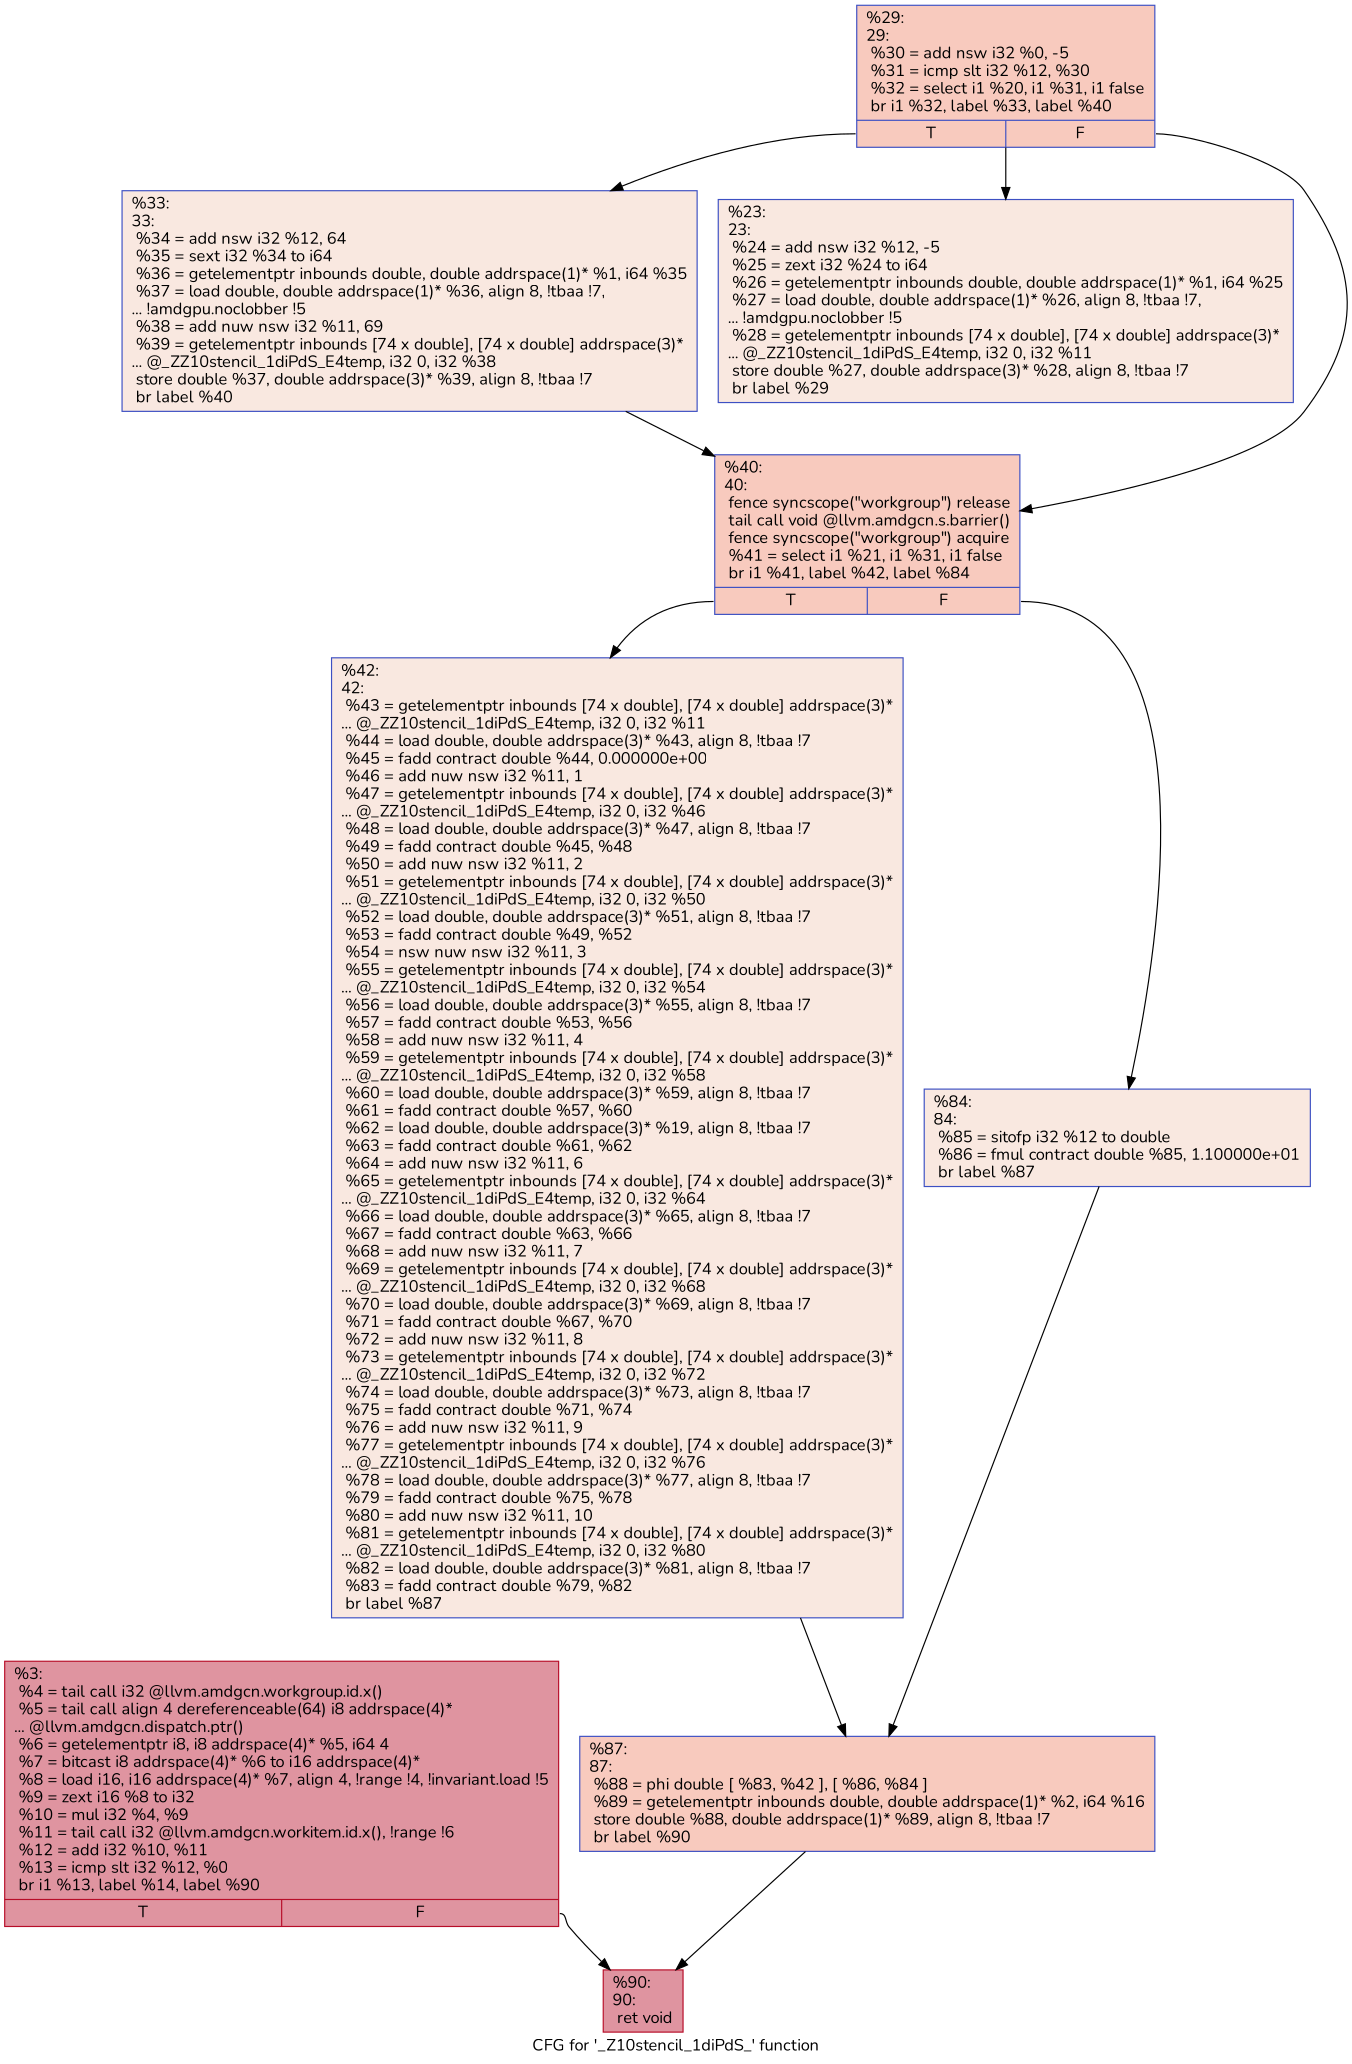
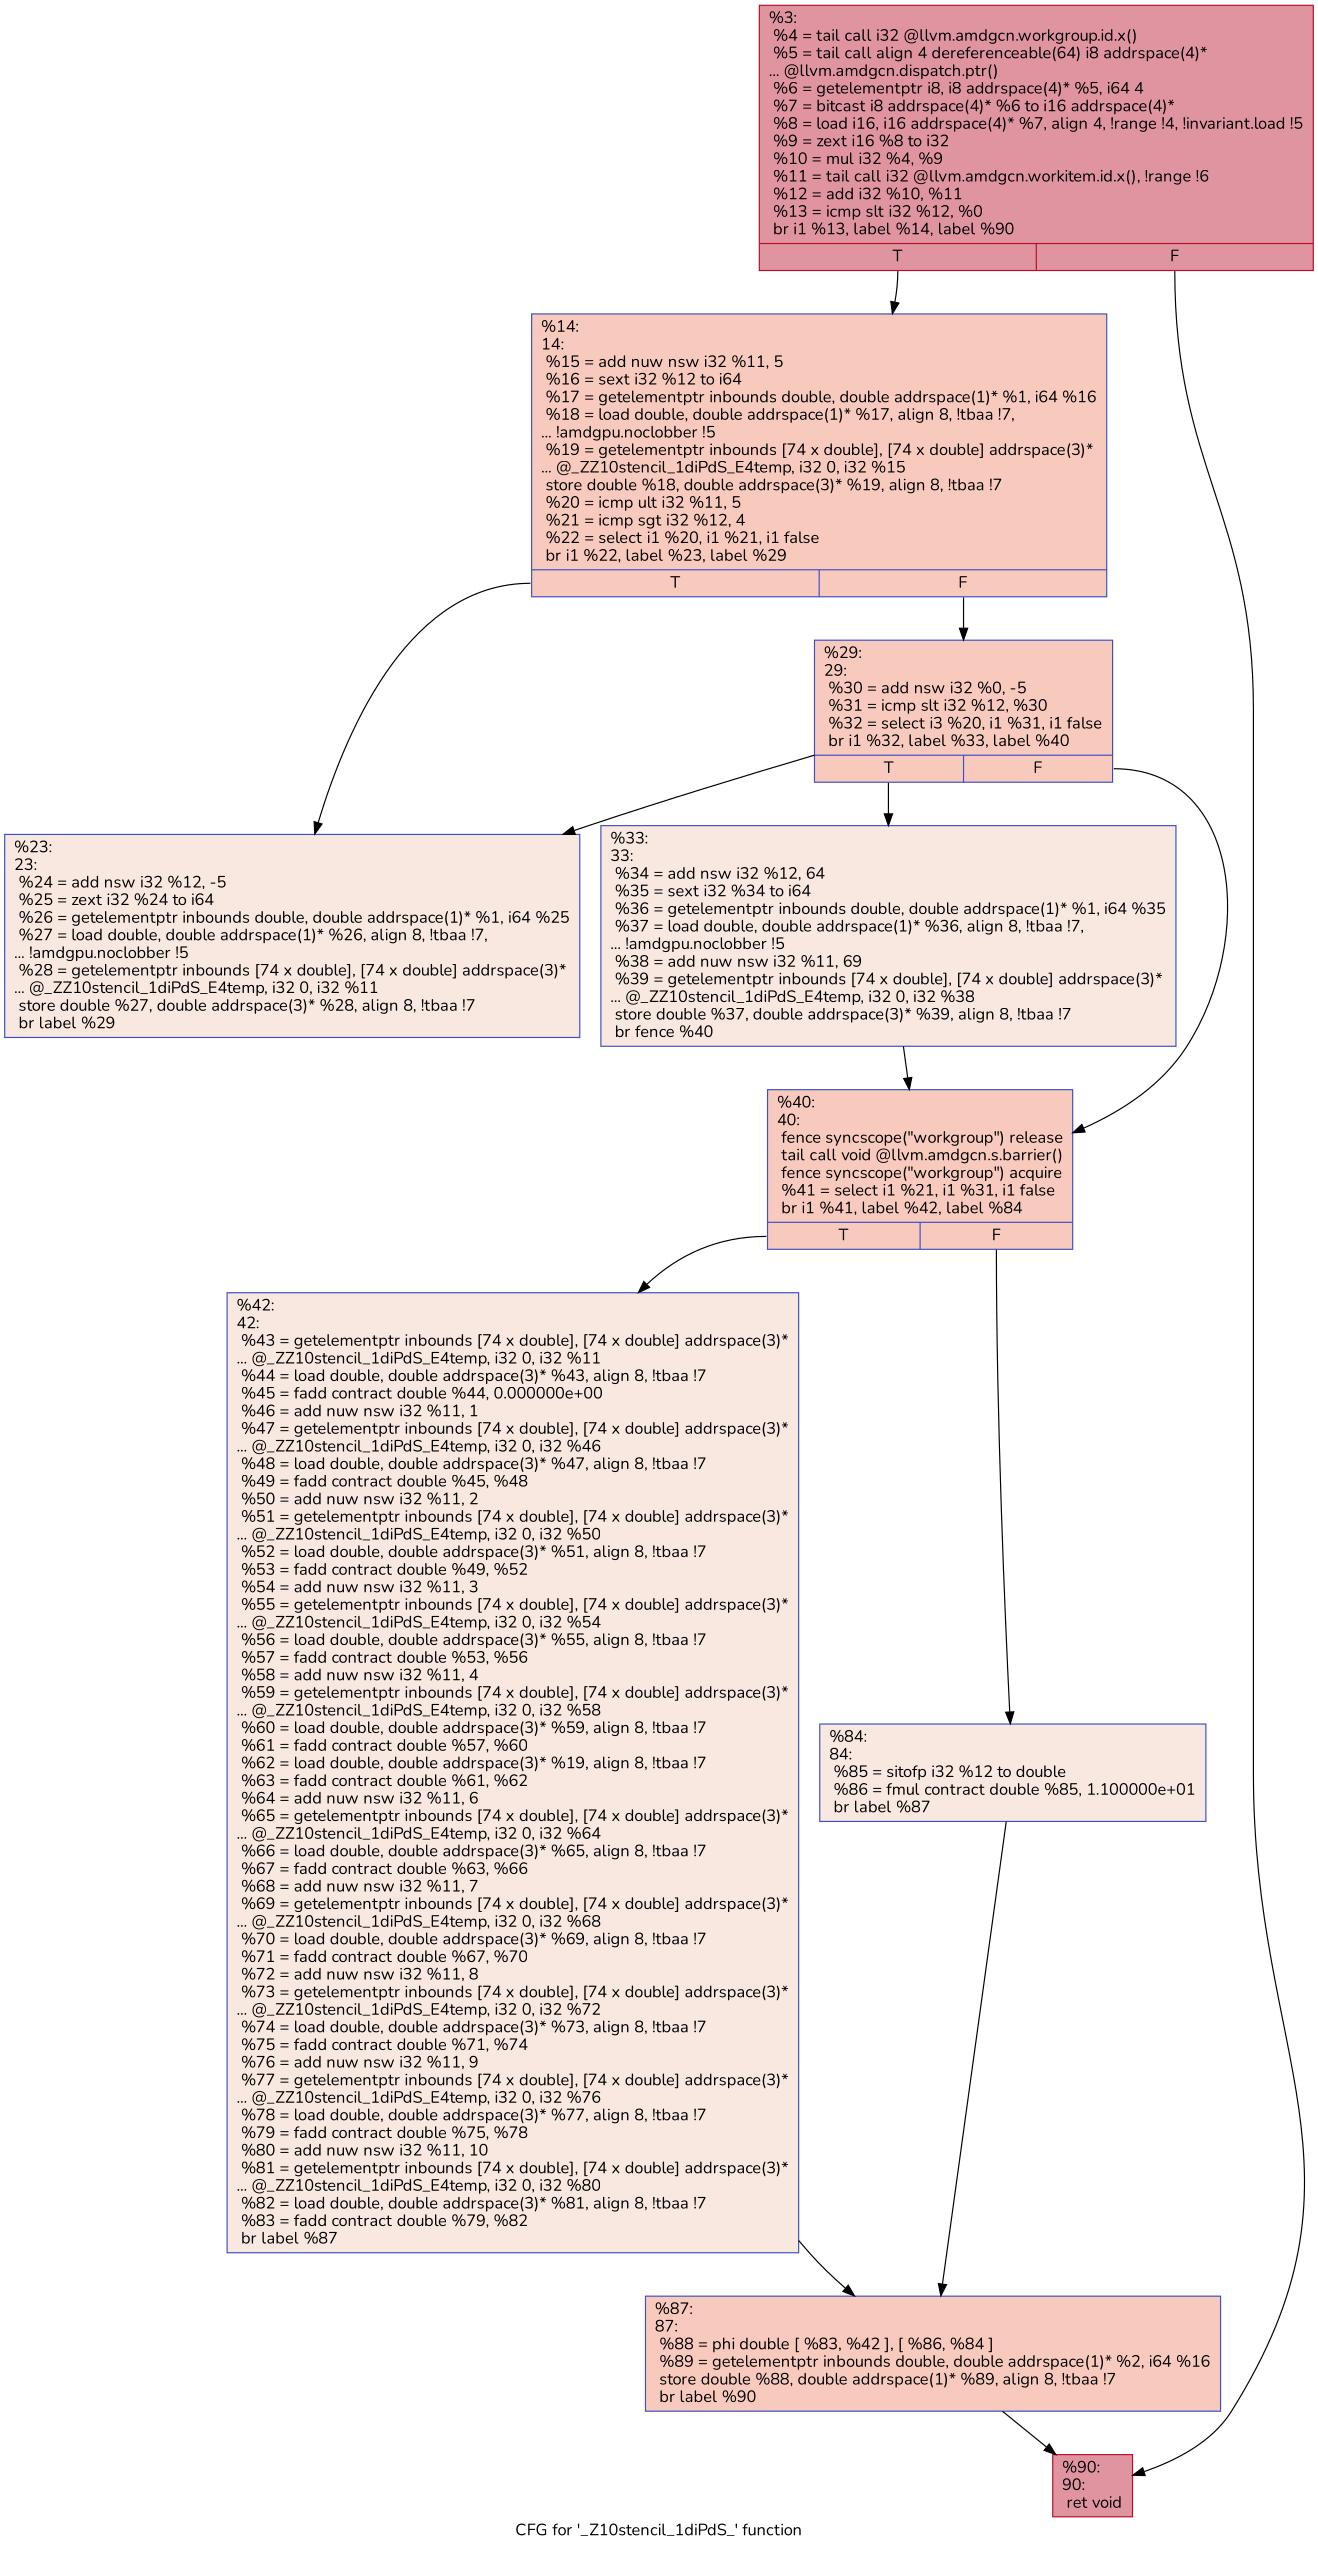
(1006, 89) -> (964, 724)
(182, 397) -> (662, 1032)
none -> (819, 455)
(464, 952) -> (358, 1587)
